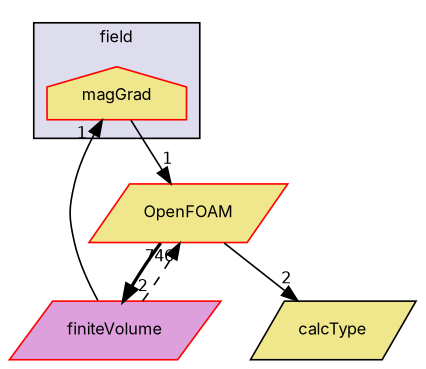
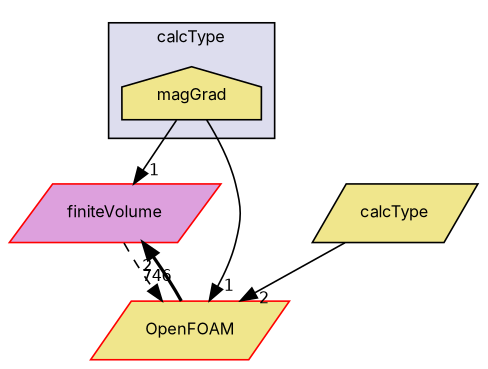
(117, 38) -> (192, 38)
(117, 96) -> (192, 96)
(70, 218) -> (157, 149)
(254, 267) -> (300, 268)
